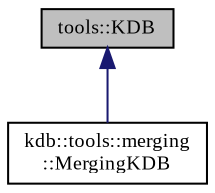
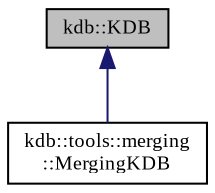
(108, 28) -> (108, 28)
